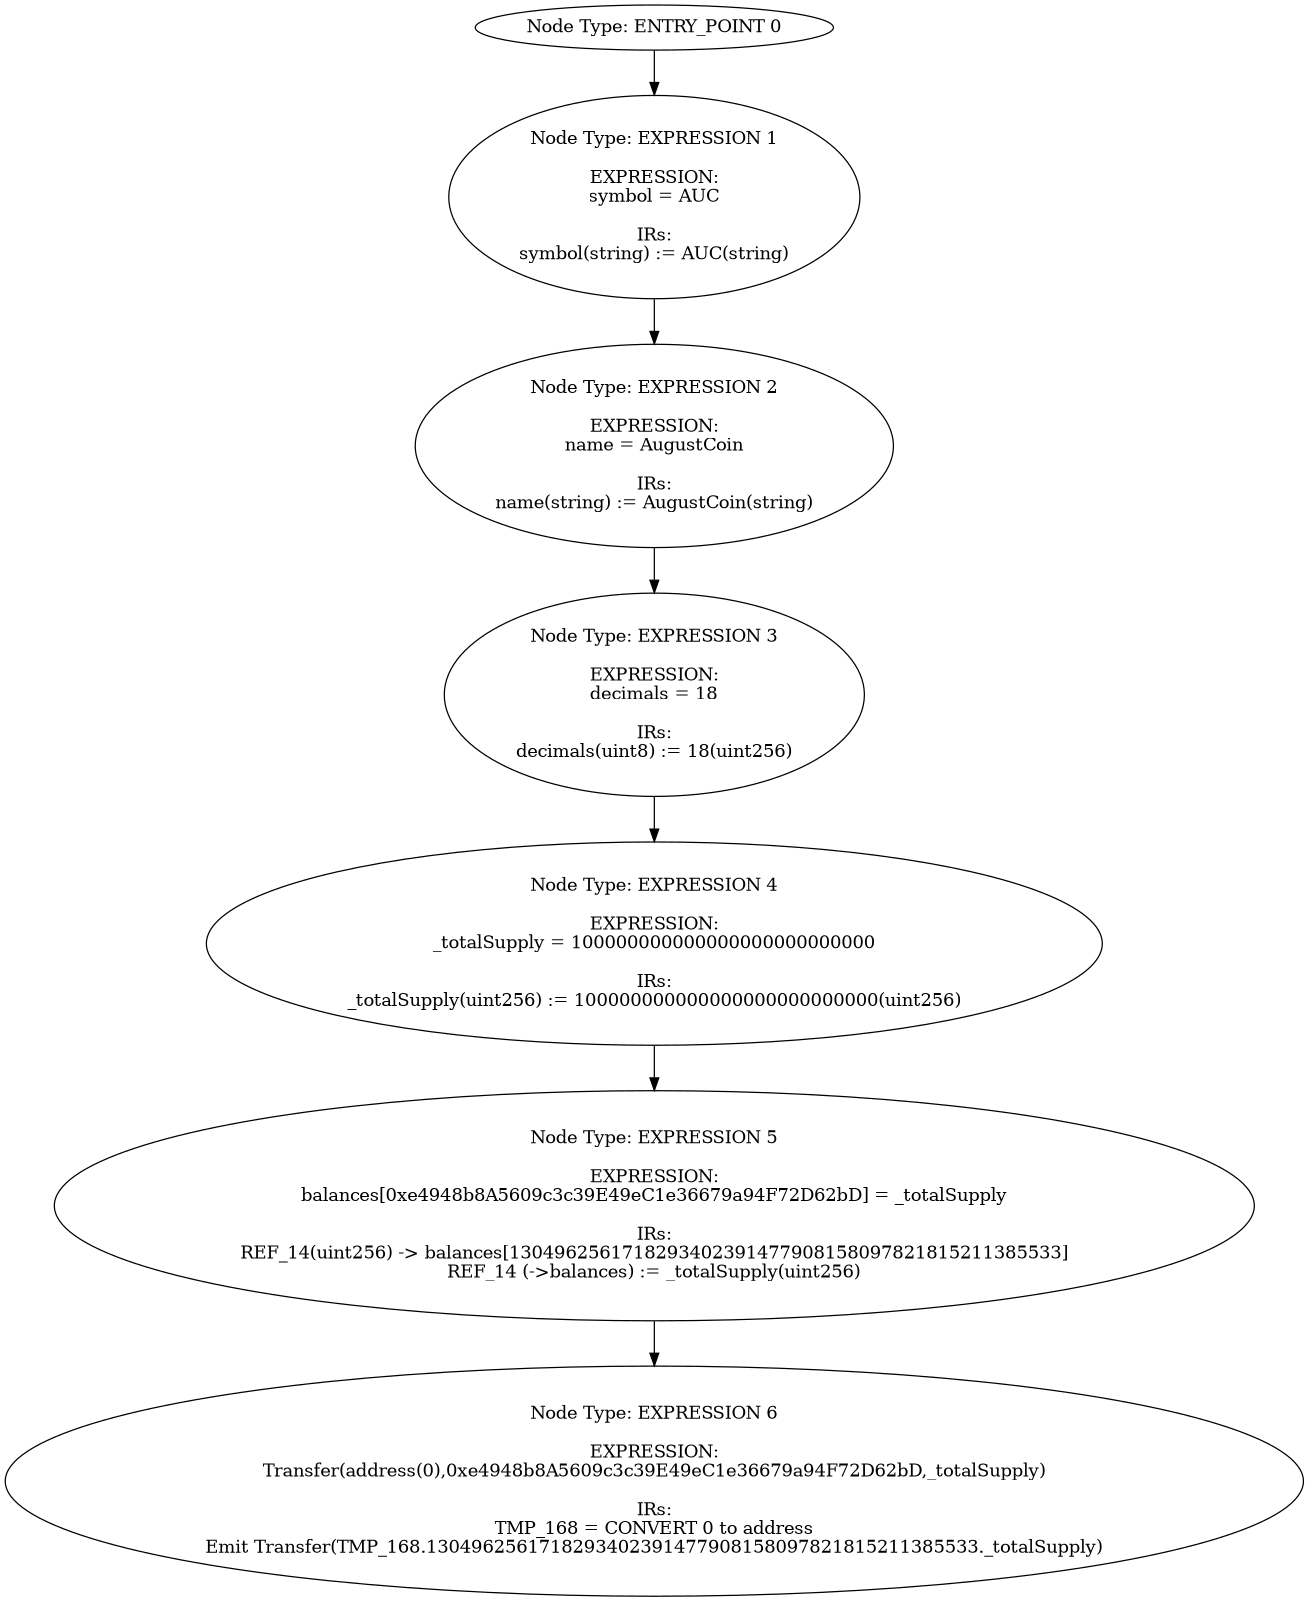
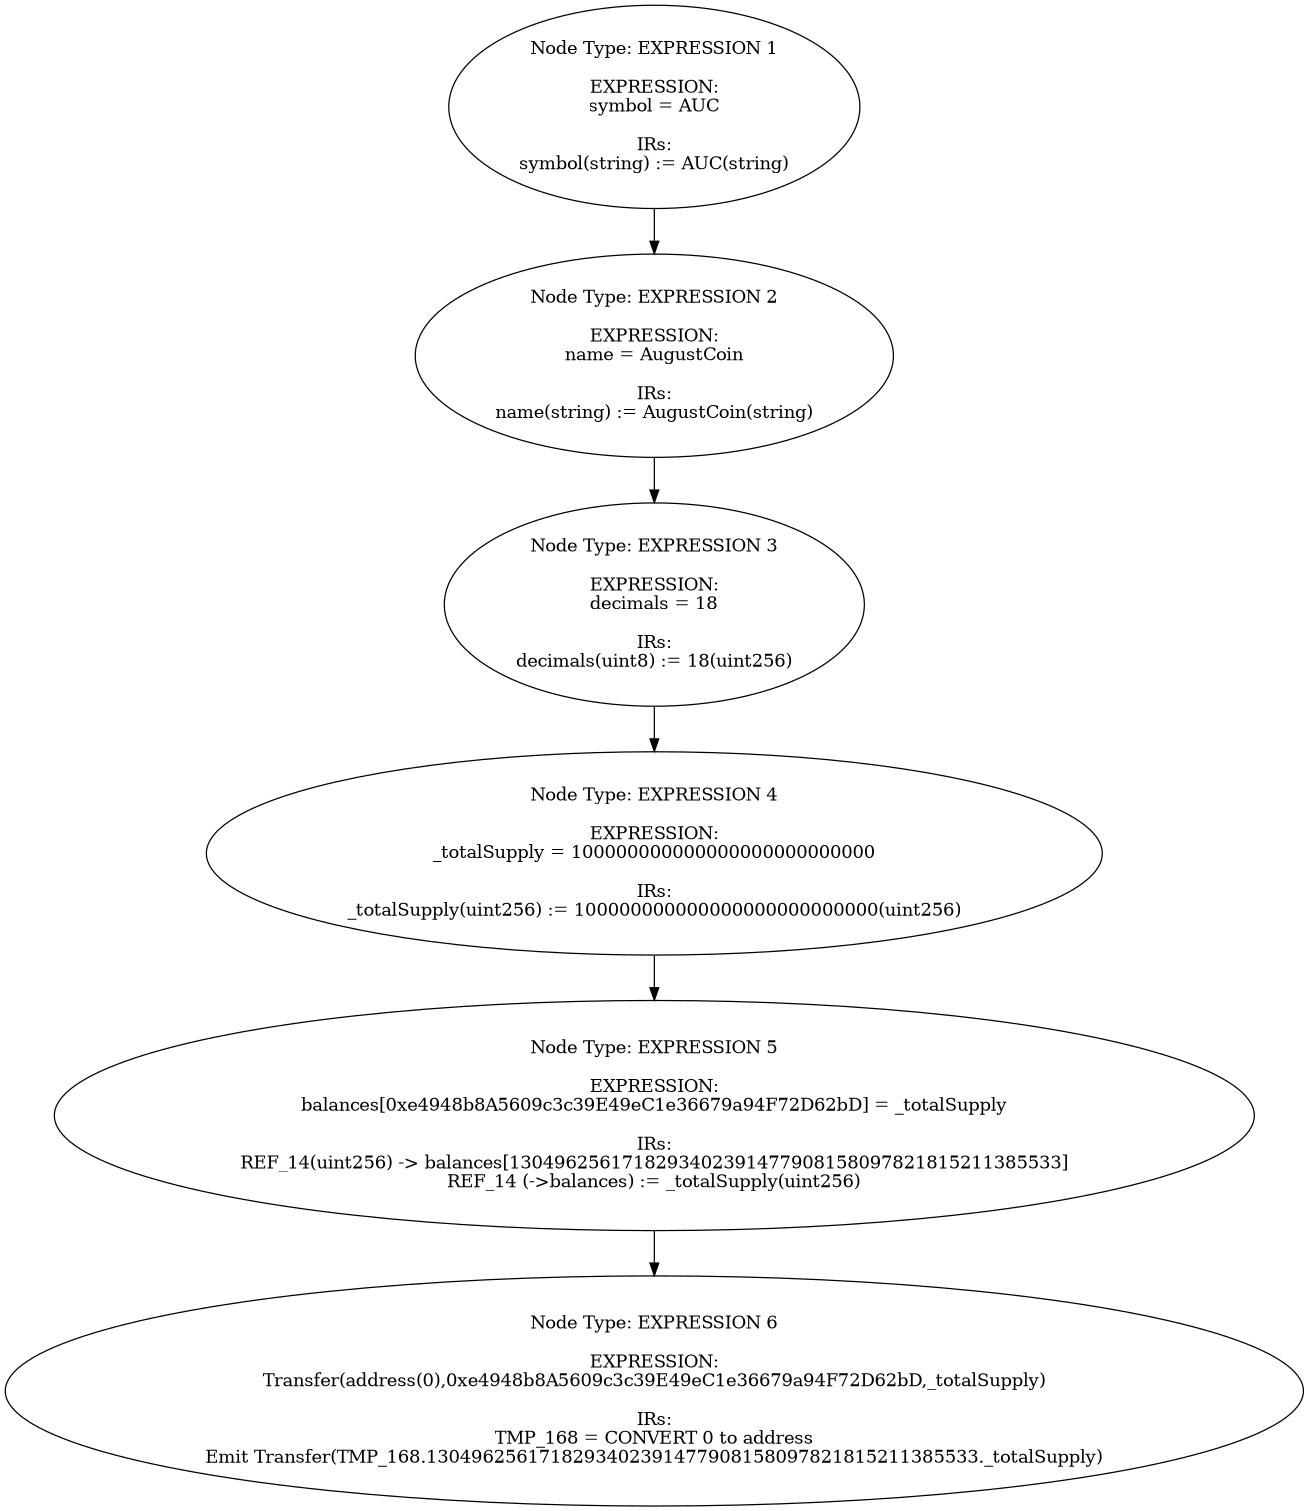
(654, 28) -> none
